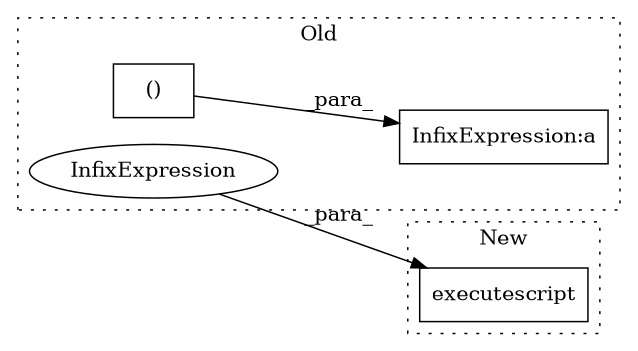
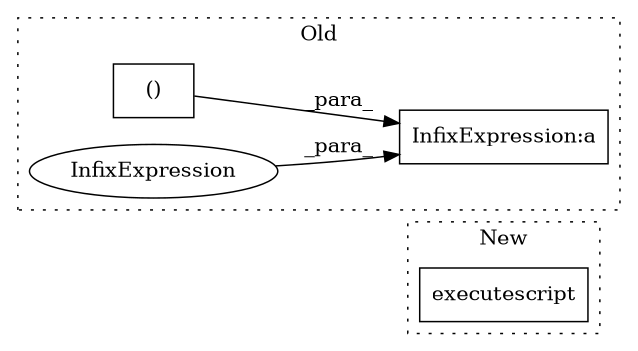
(316, 228) -> (330, 162)
